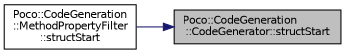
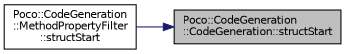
(258, 27) -> (258, 27)
